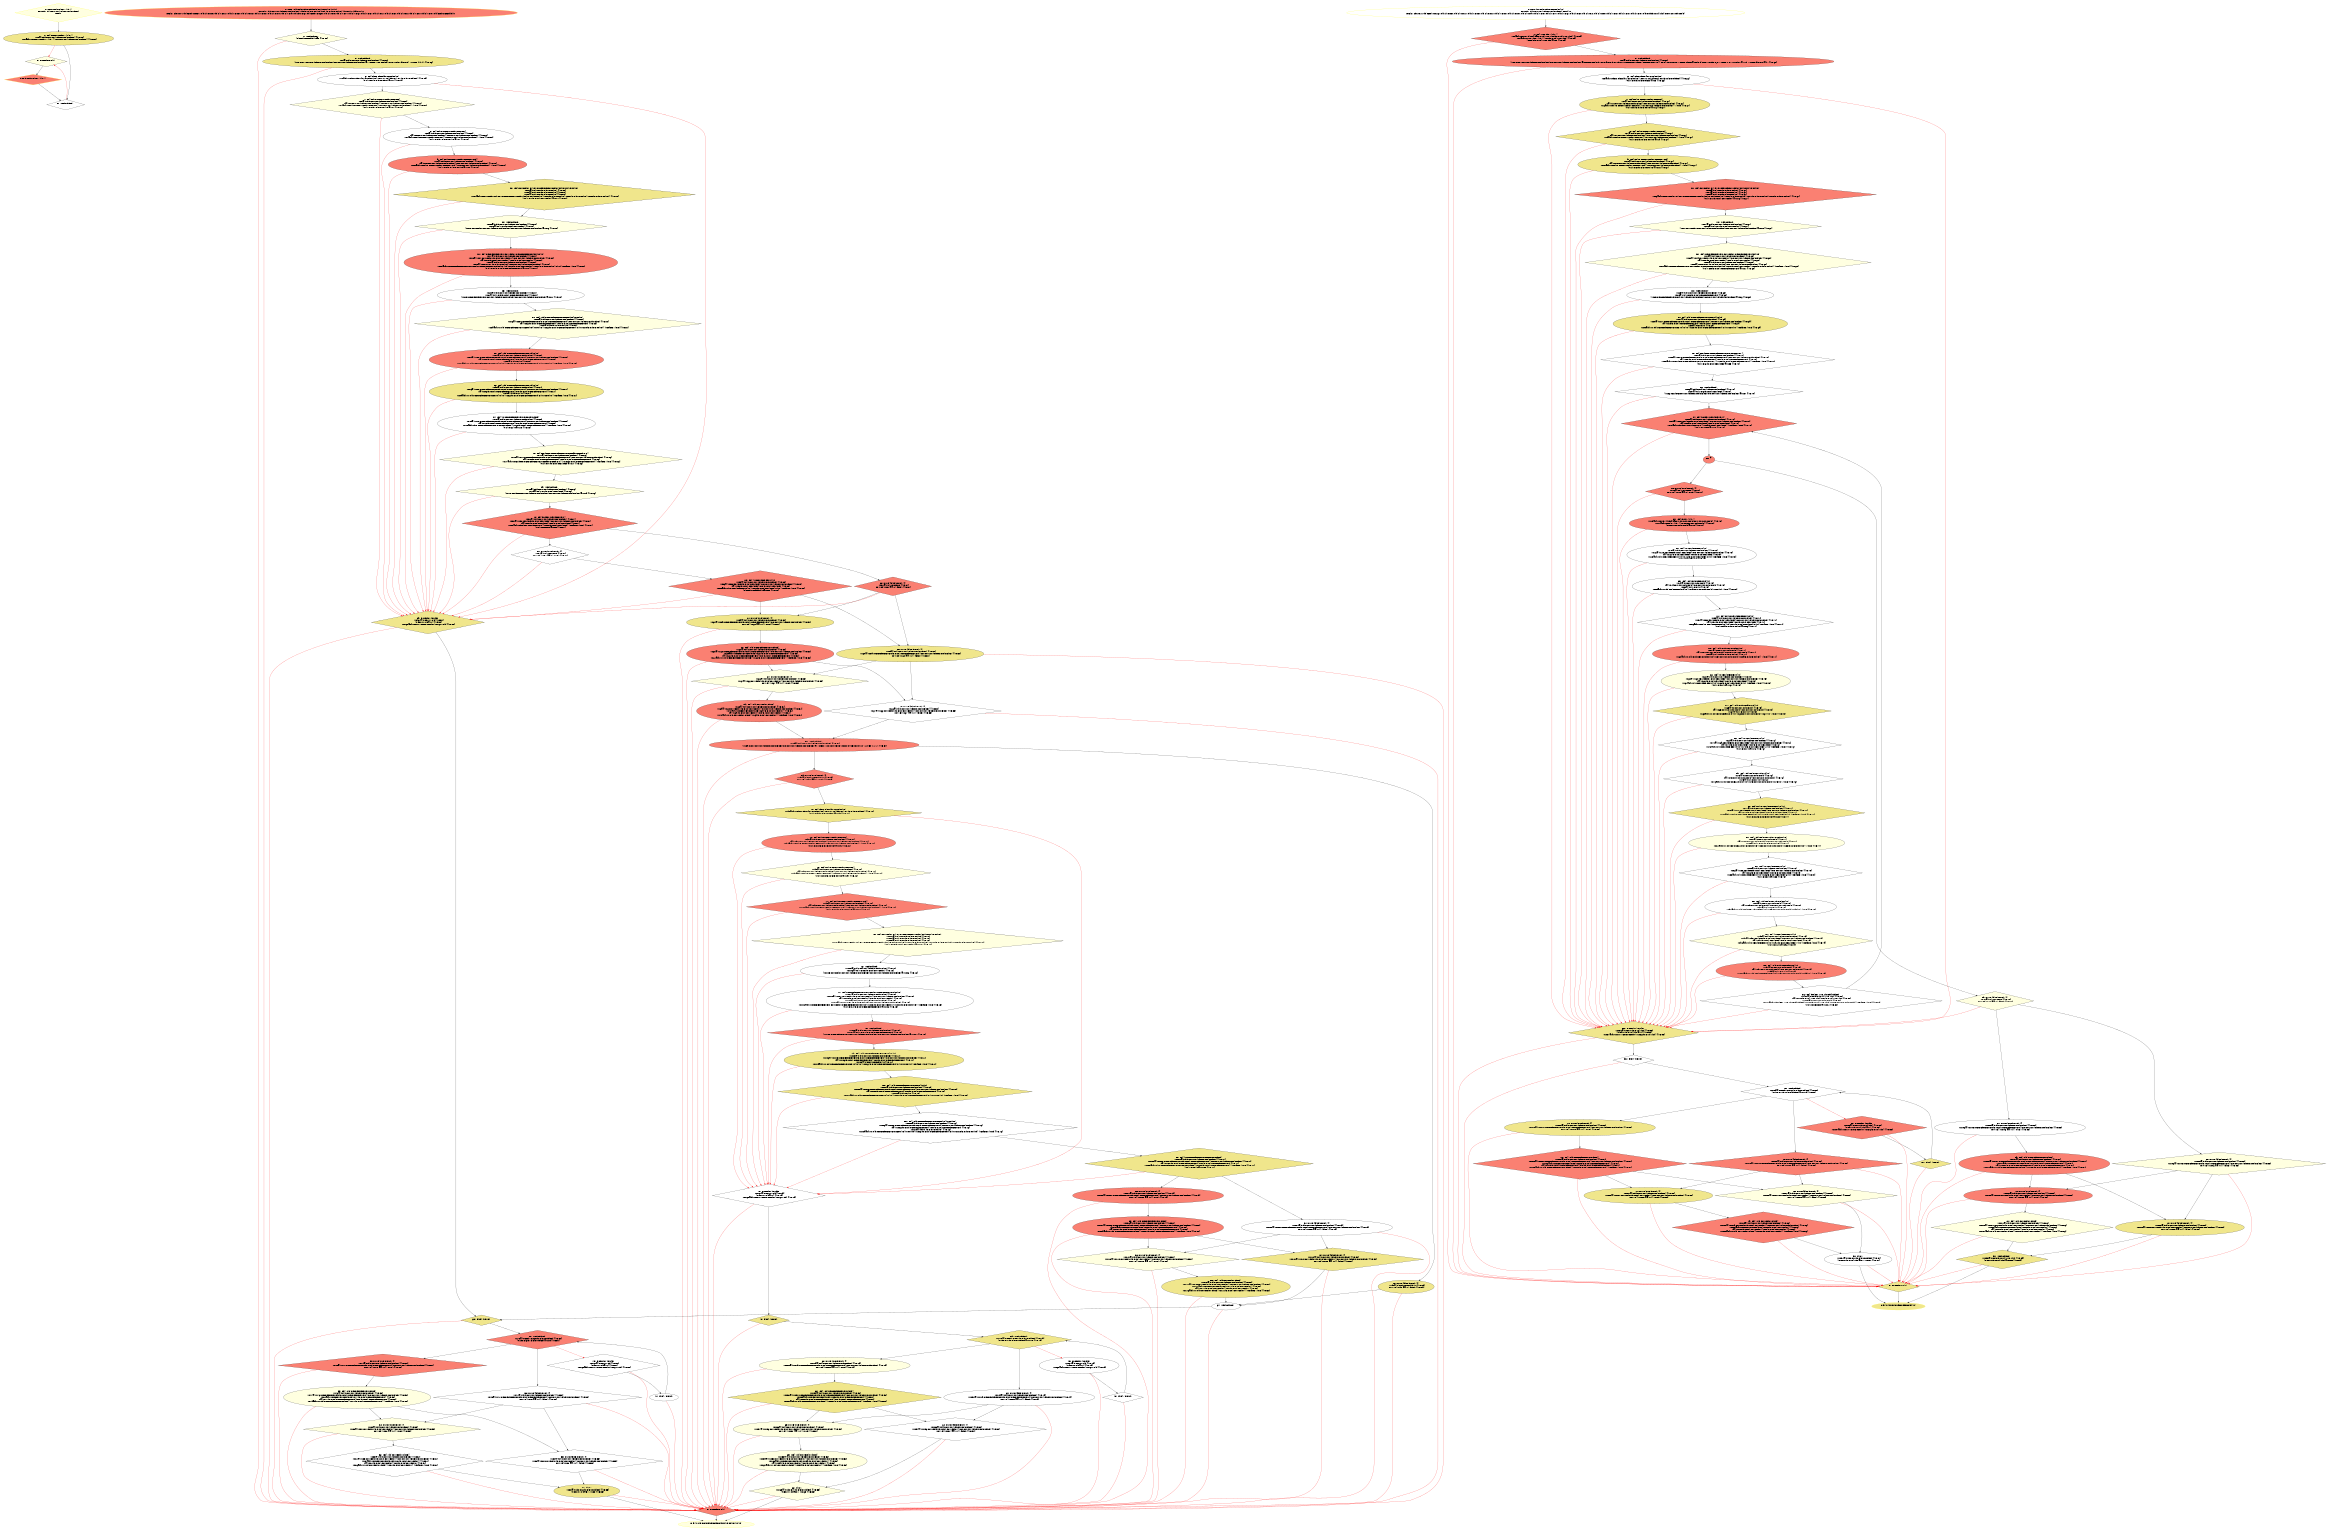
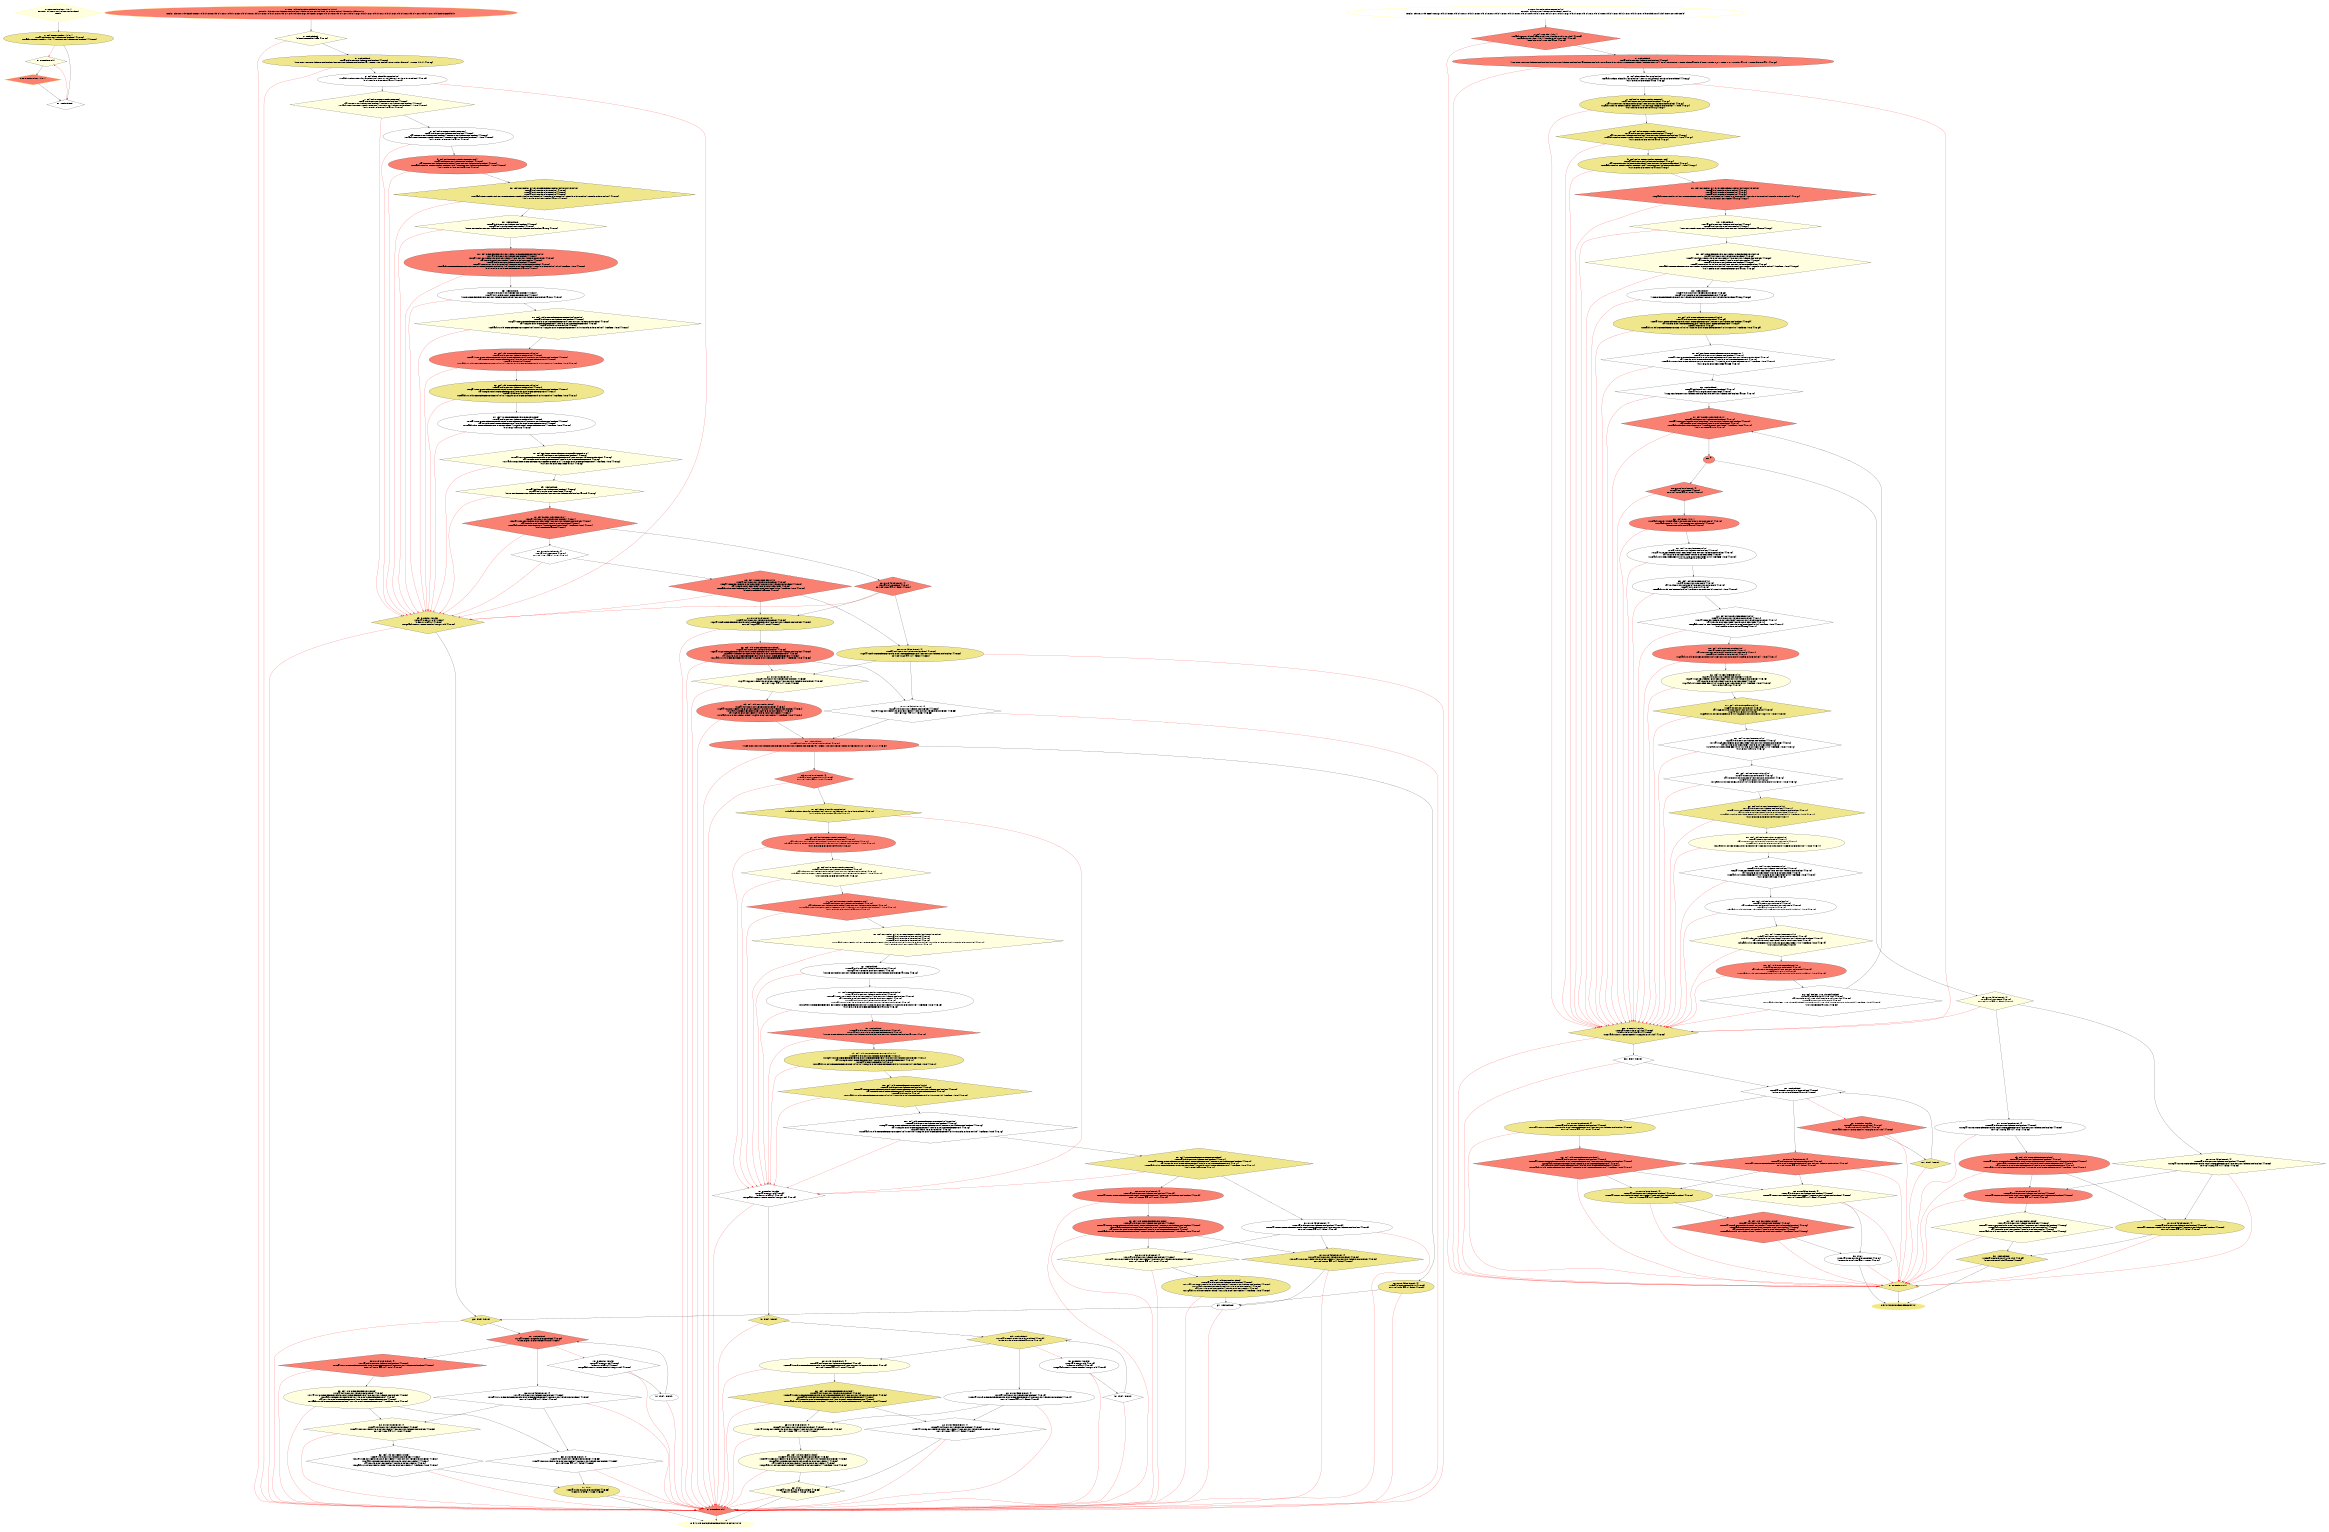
(311, 38) -> (311, 38)
